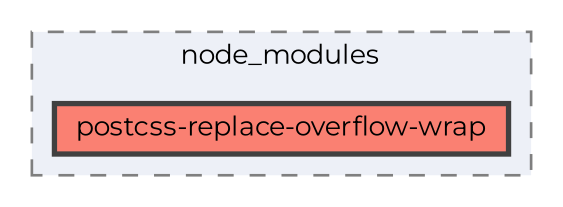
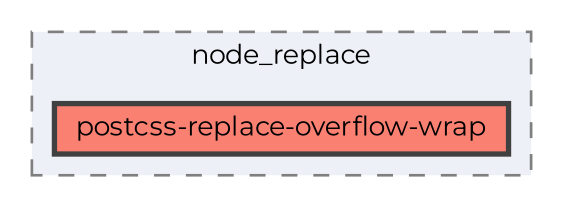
(281, 57) -> (281, 57)
